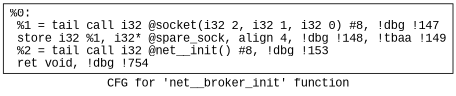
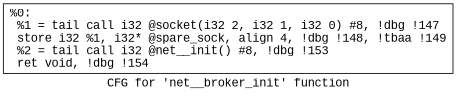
(80, 63) -> (80, 63)
